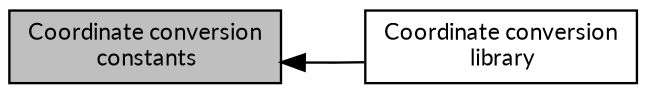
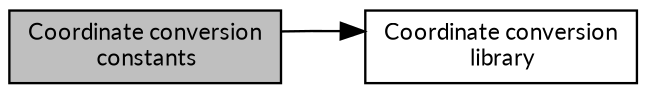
(335, 63) -> (311, 31)
